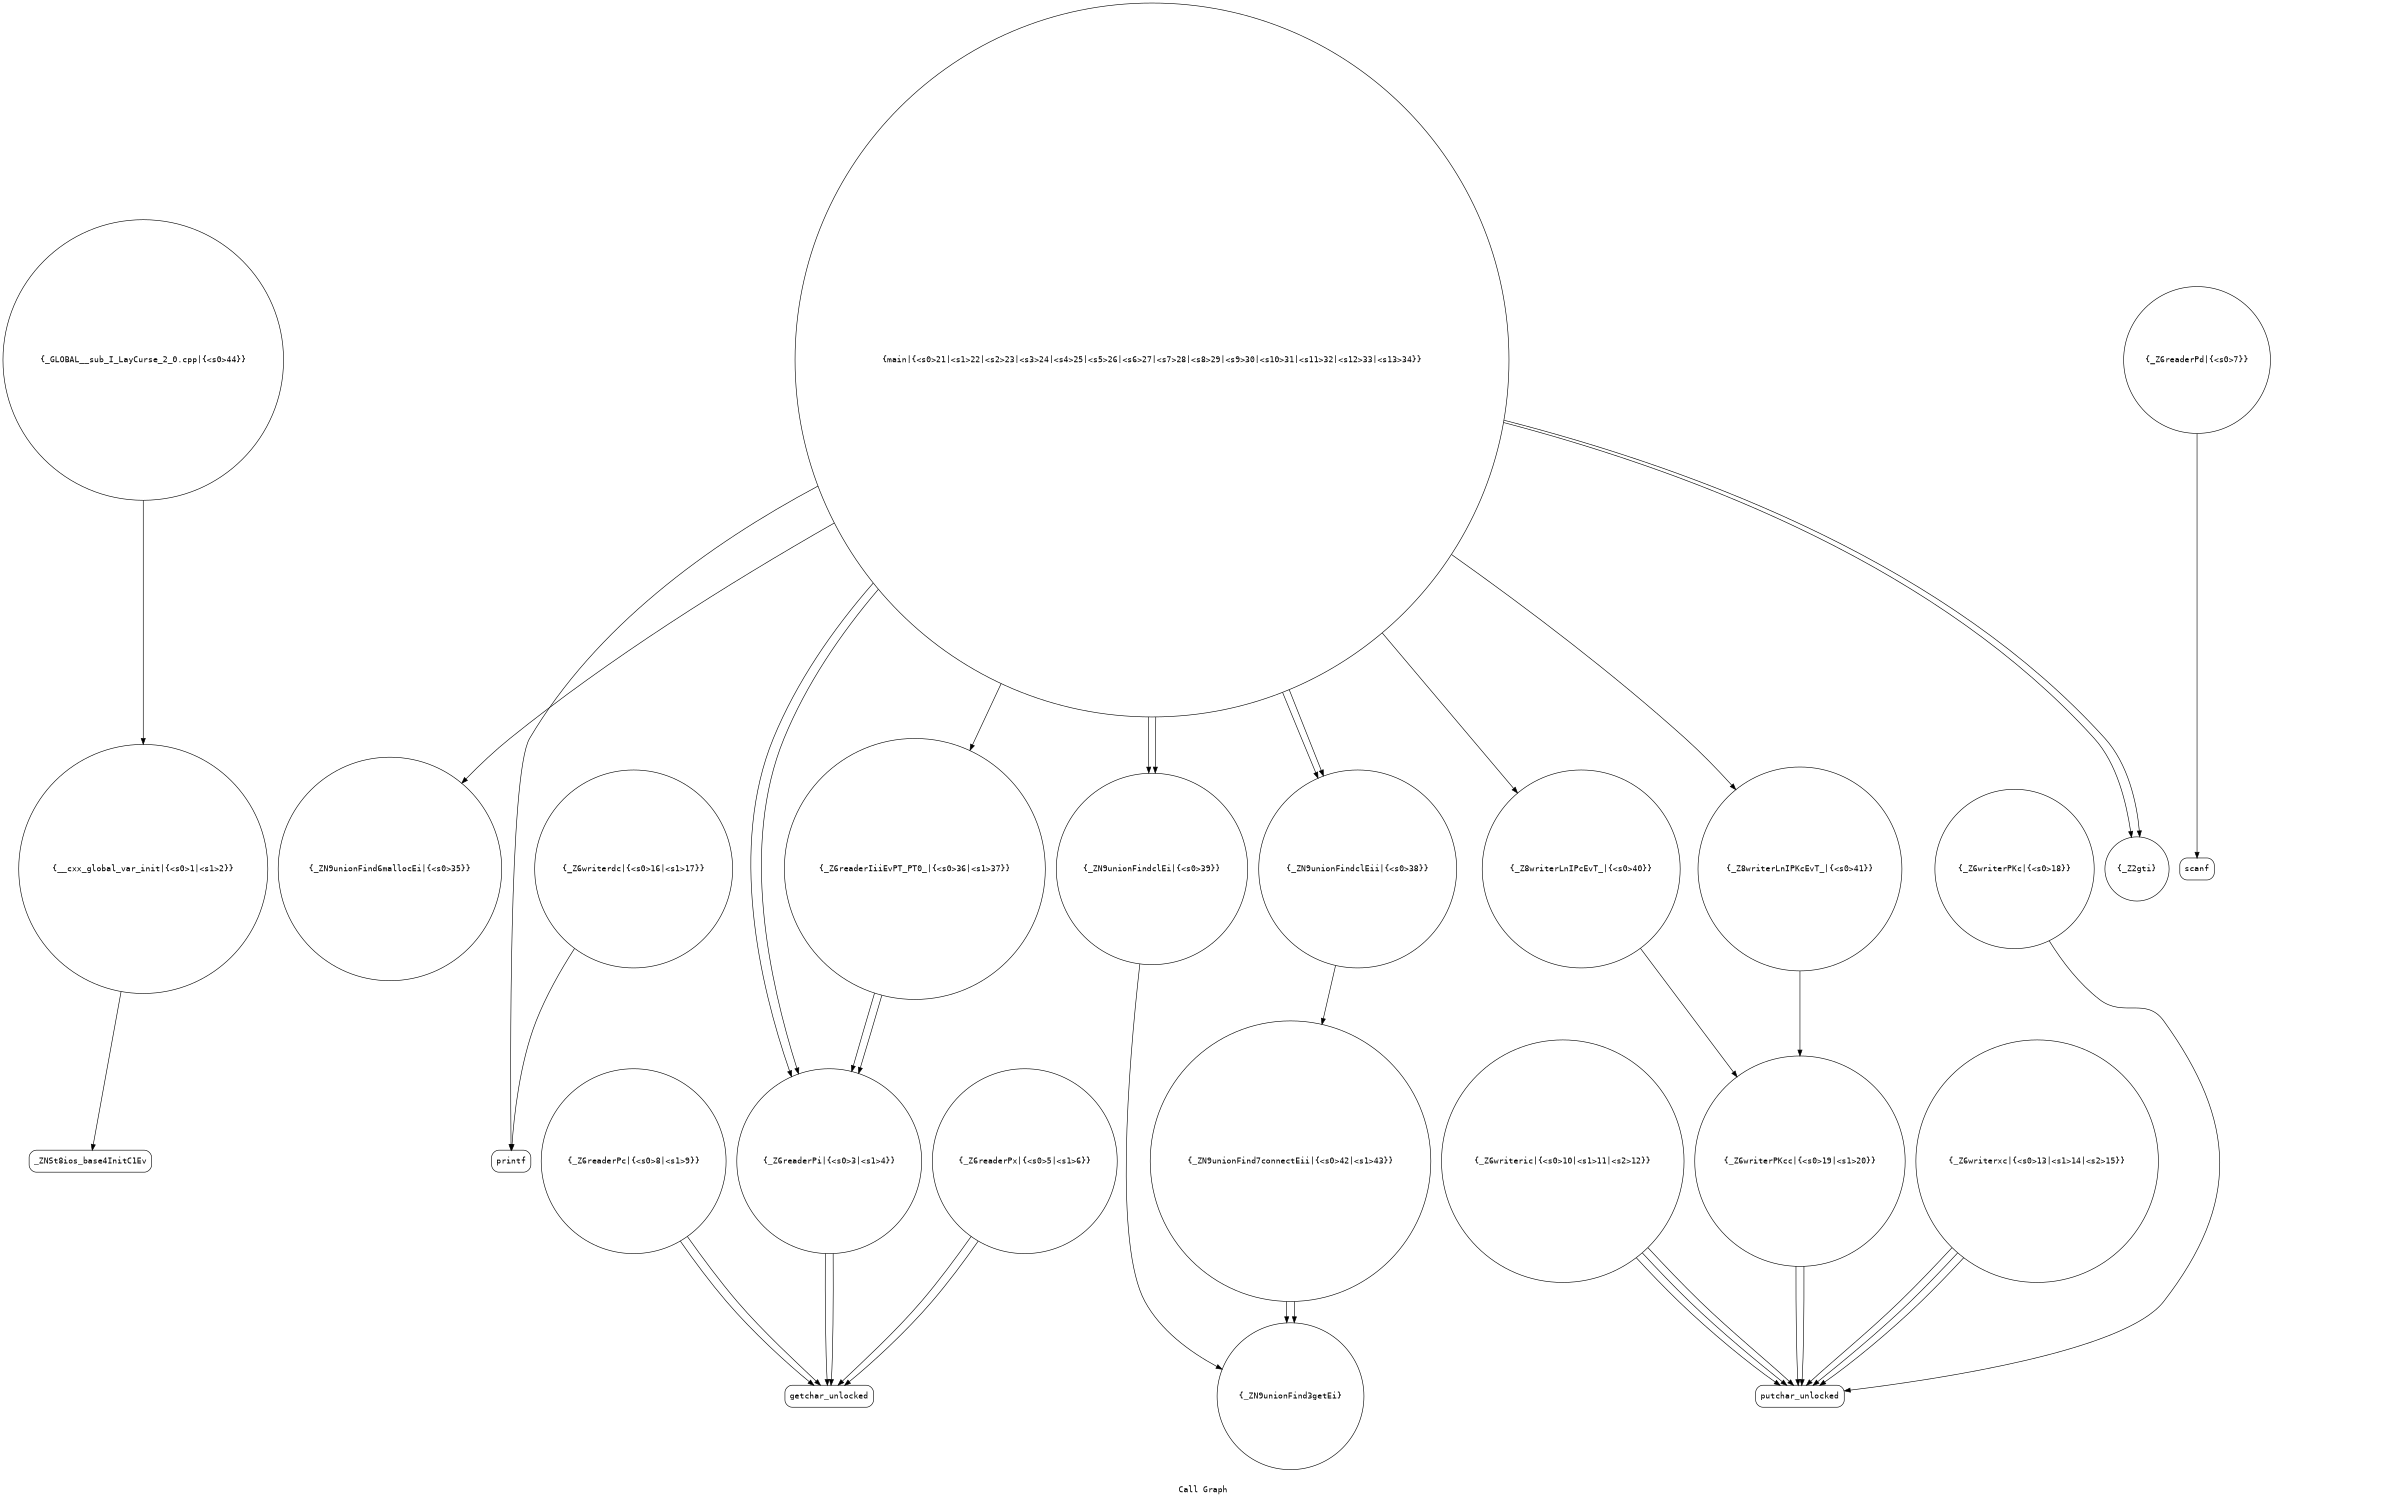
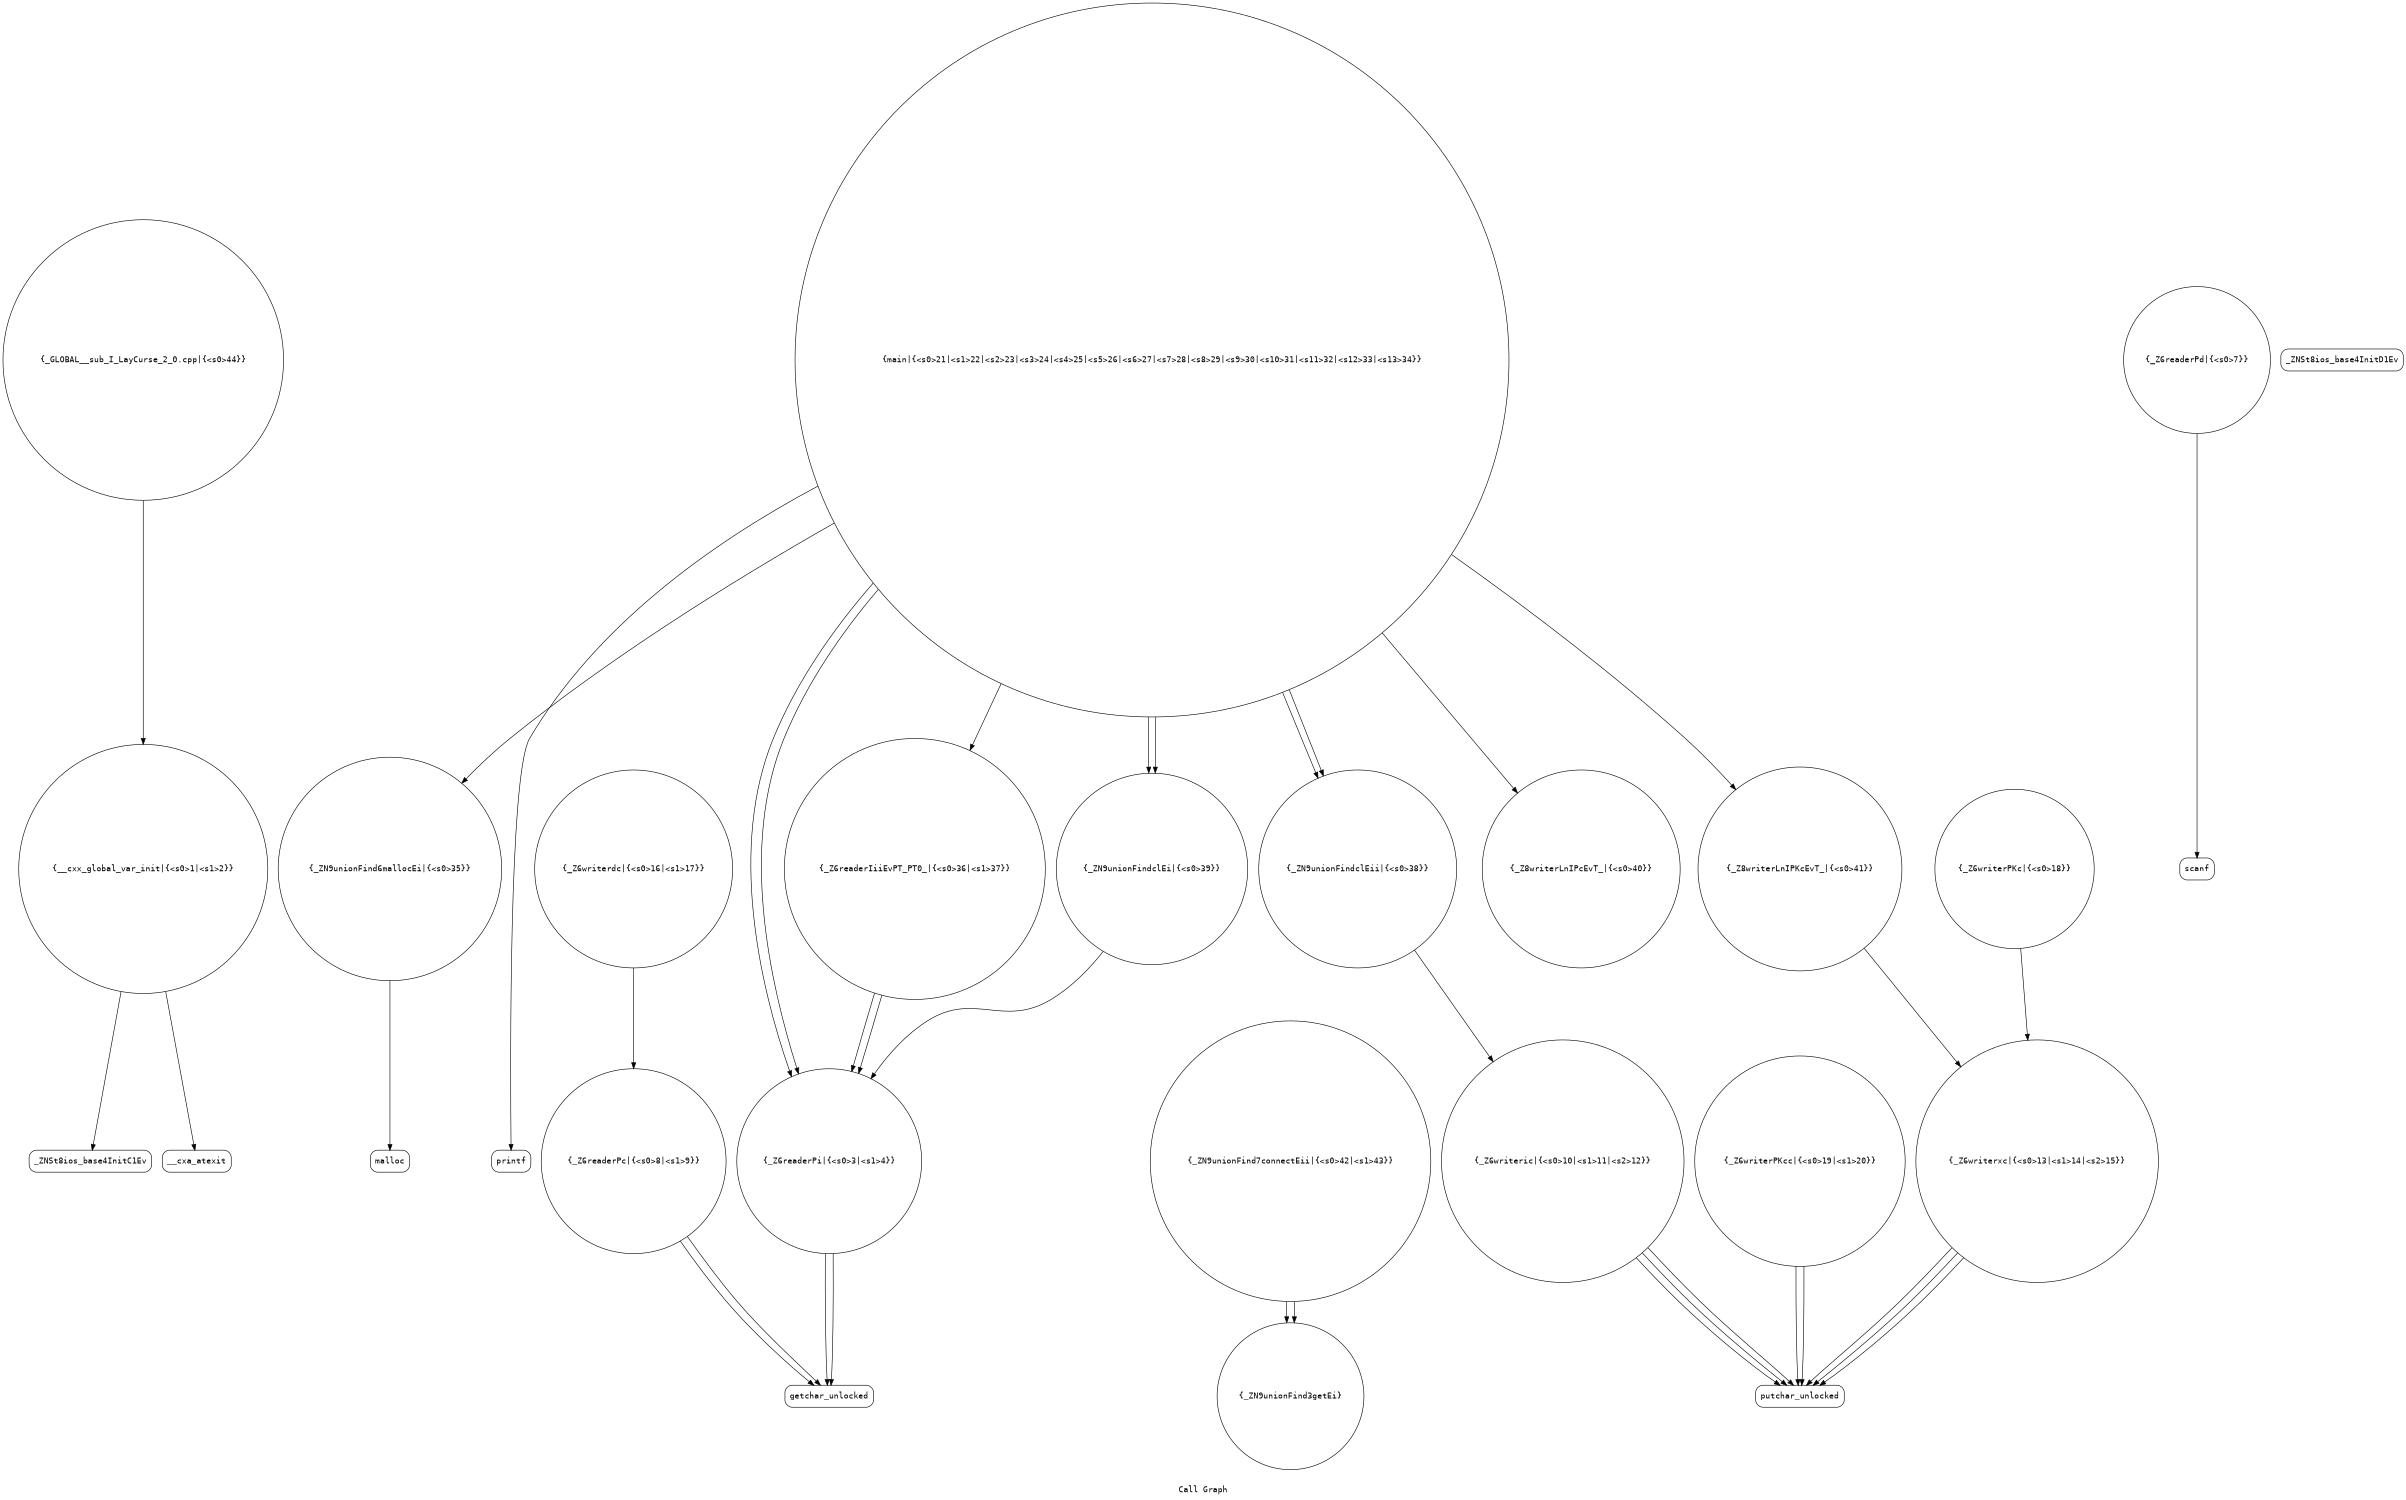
none -> (2342, 360)
(2137, 869) -> none
(1329, 992) -> (1452, 1003)
(1687, 1010) -> none
(1800, 1011) -> (1911, 1005)
(529, 1042) -> (634, 1015)
none -> (197, 1161)
none -> (390, 1161)
(1025, 1161) -> none
(1127, 1183) -> (987, 1010)
(2197, 1249) -> (2024, 991)
